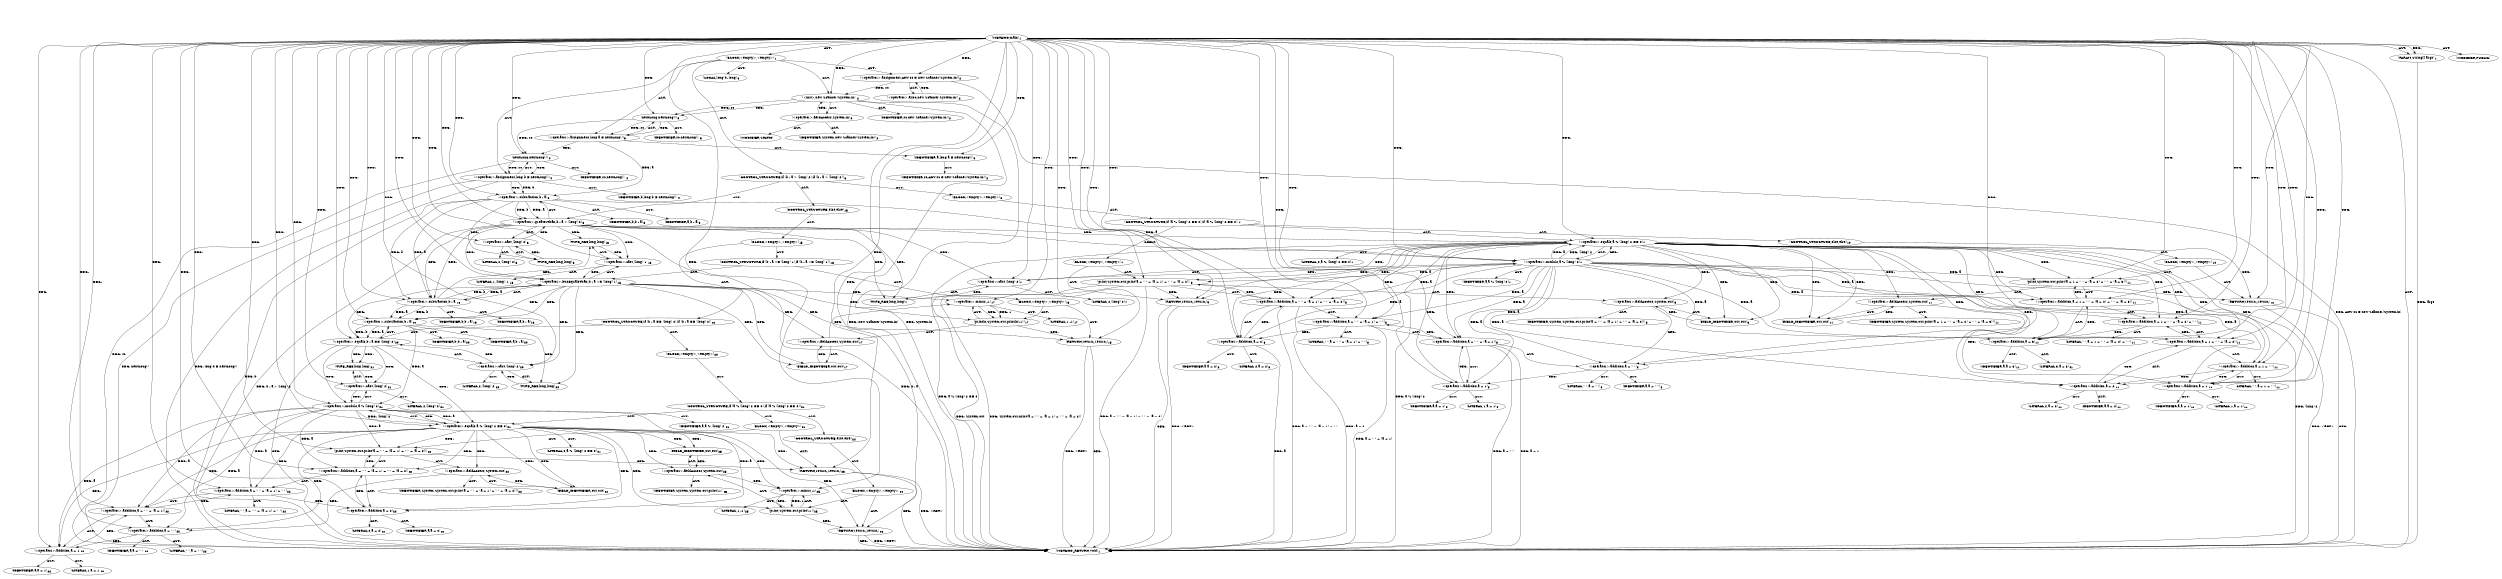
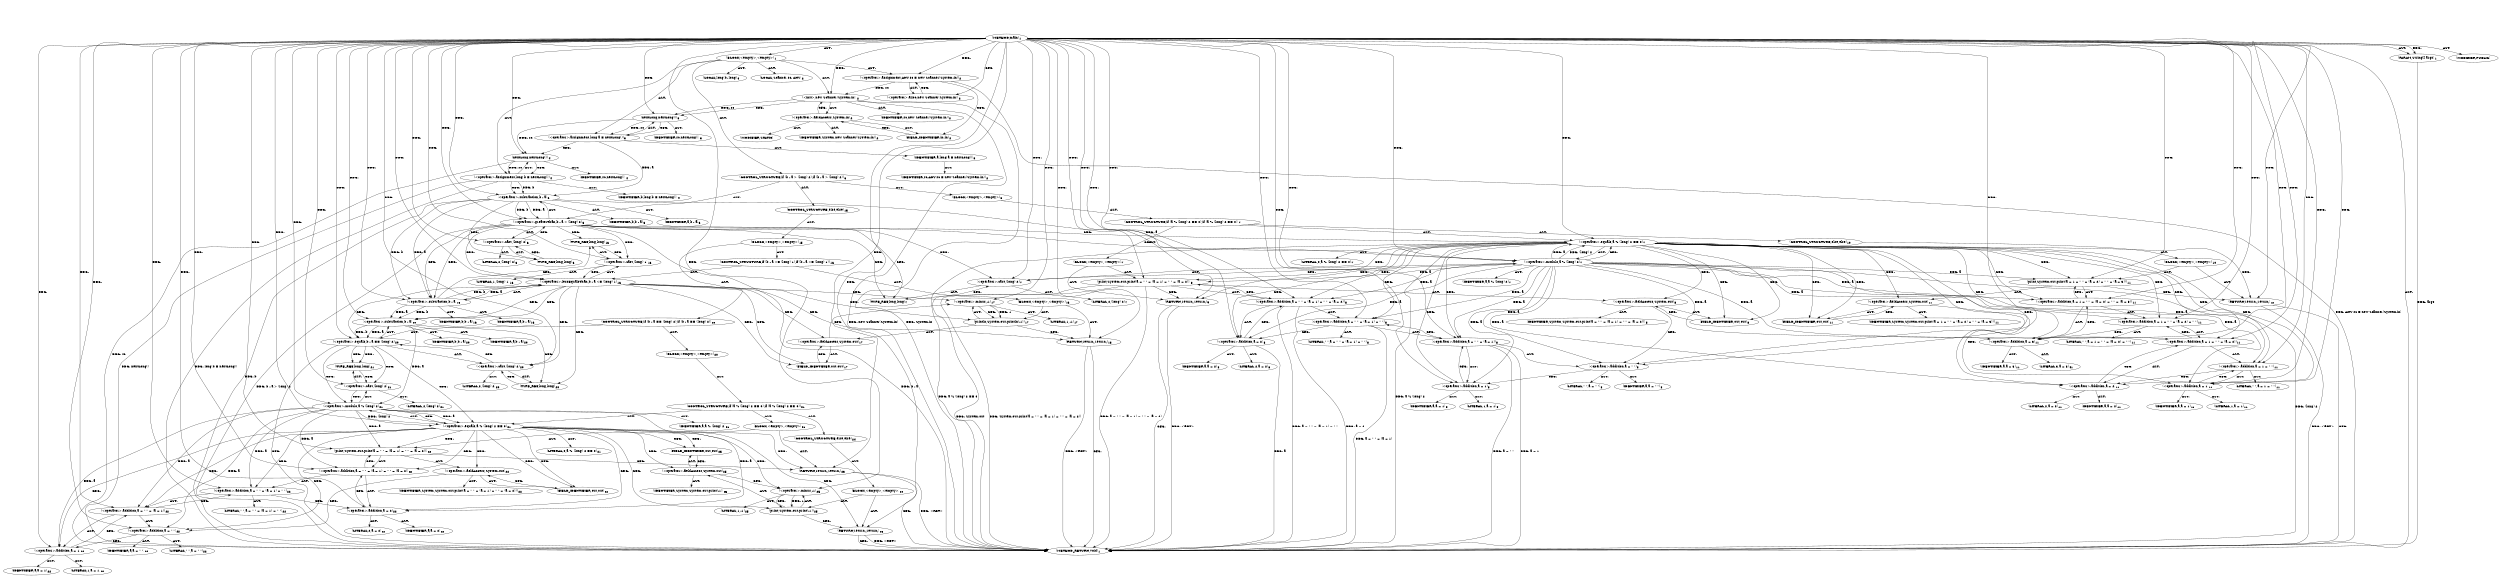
none -> (782, 78)
(1014, 109) -> (984, 73)
none -> (928, 138)
(2284, 188) -> (2284, 188)
